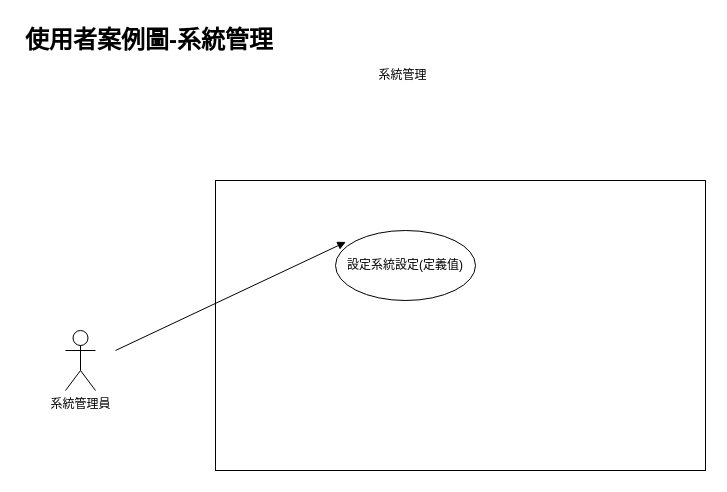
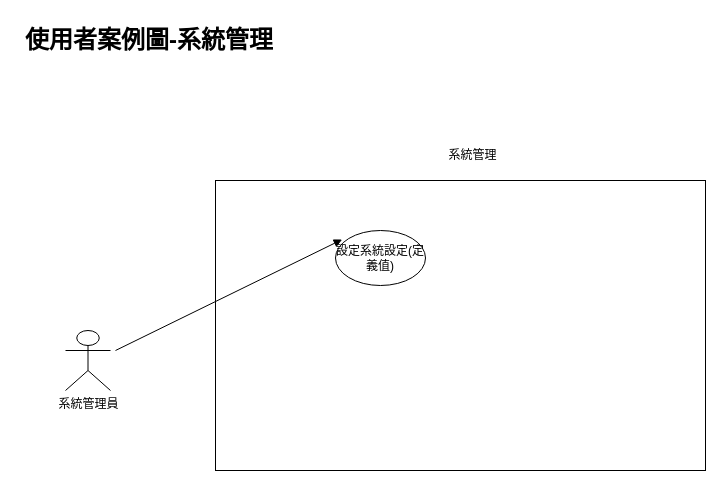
(403, 76) -> (473, 156)
(406, 266) -> (381, 258)
(81, 361) -> (88, 361)
